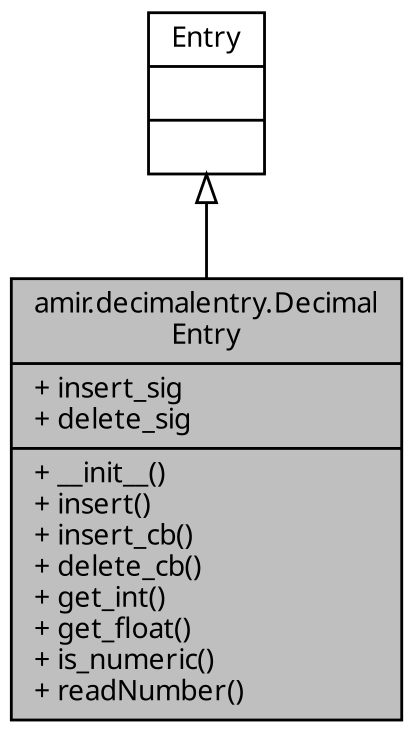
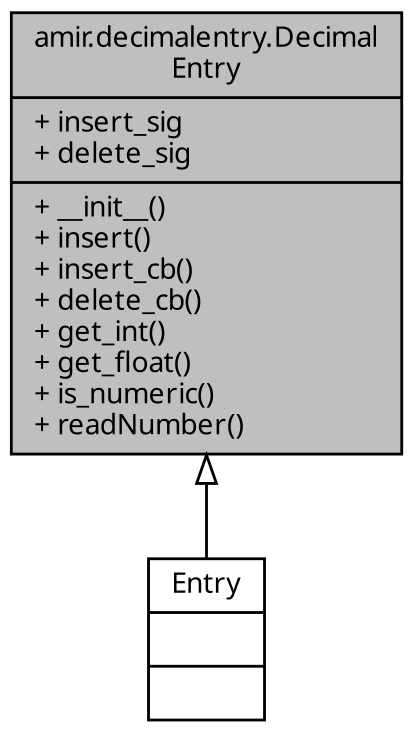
(207, 240) -> (207, 521)
